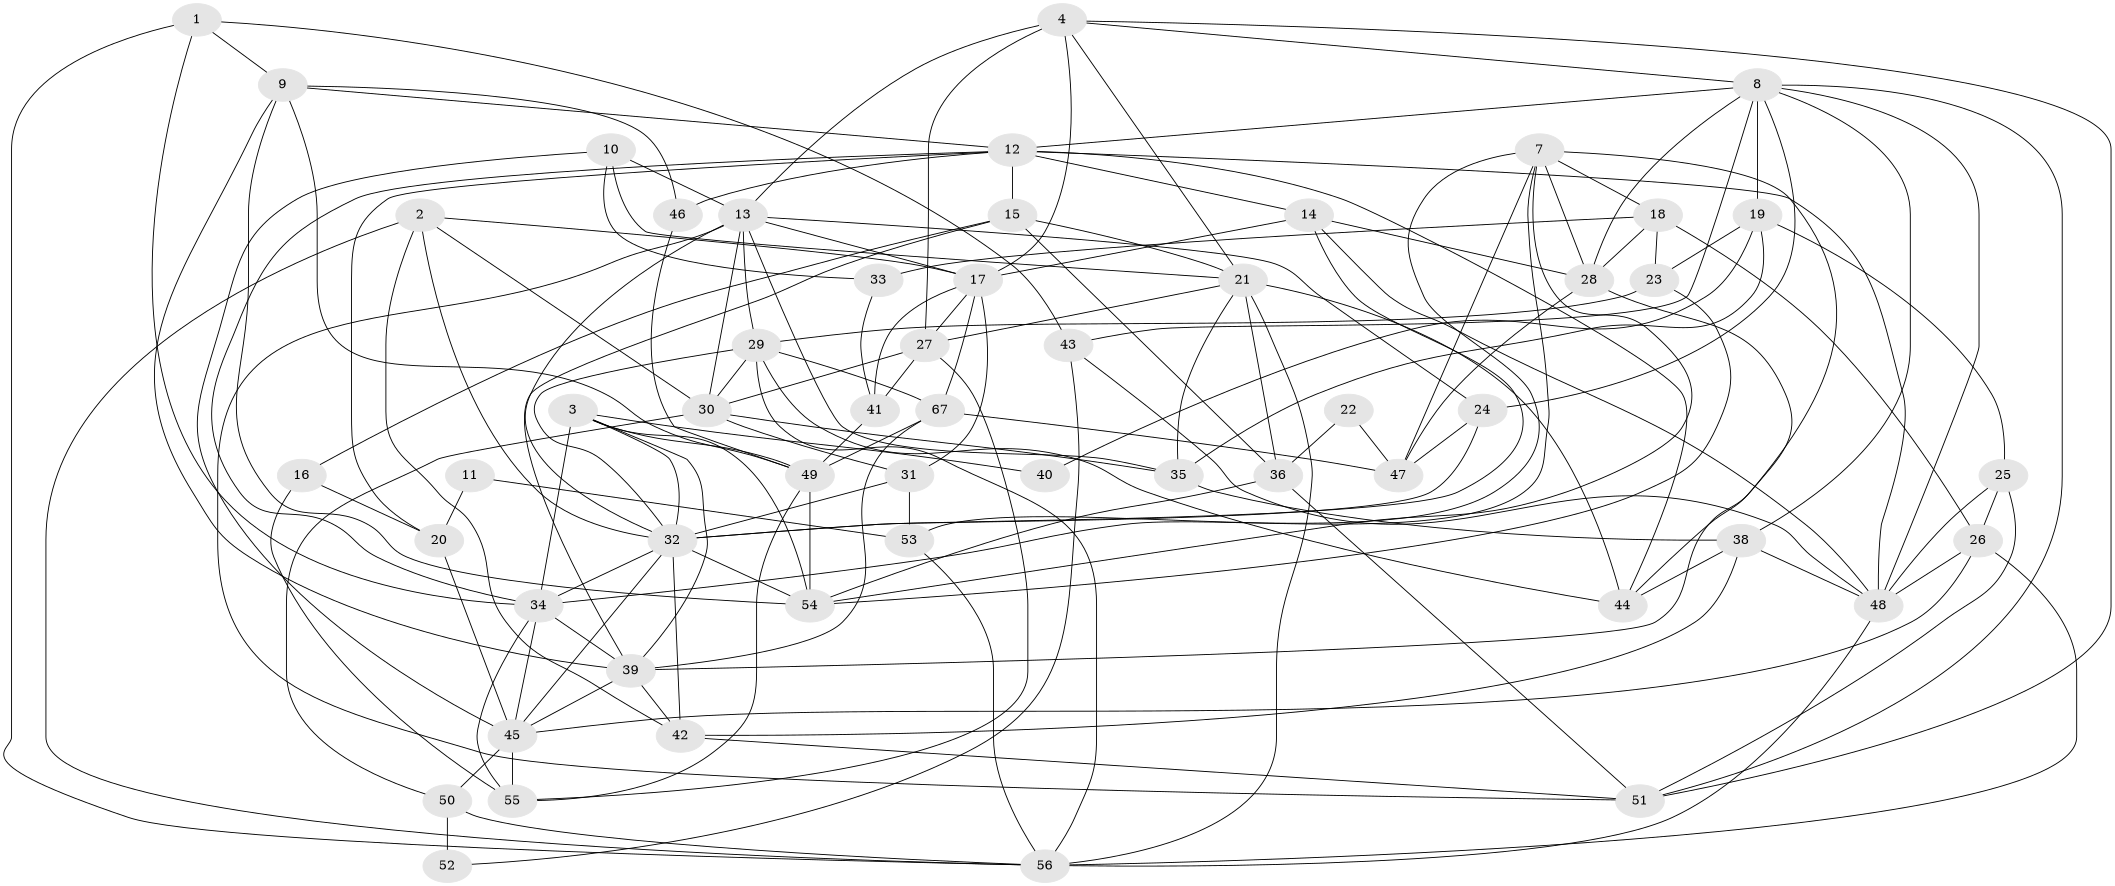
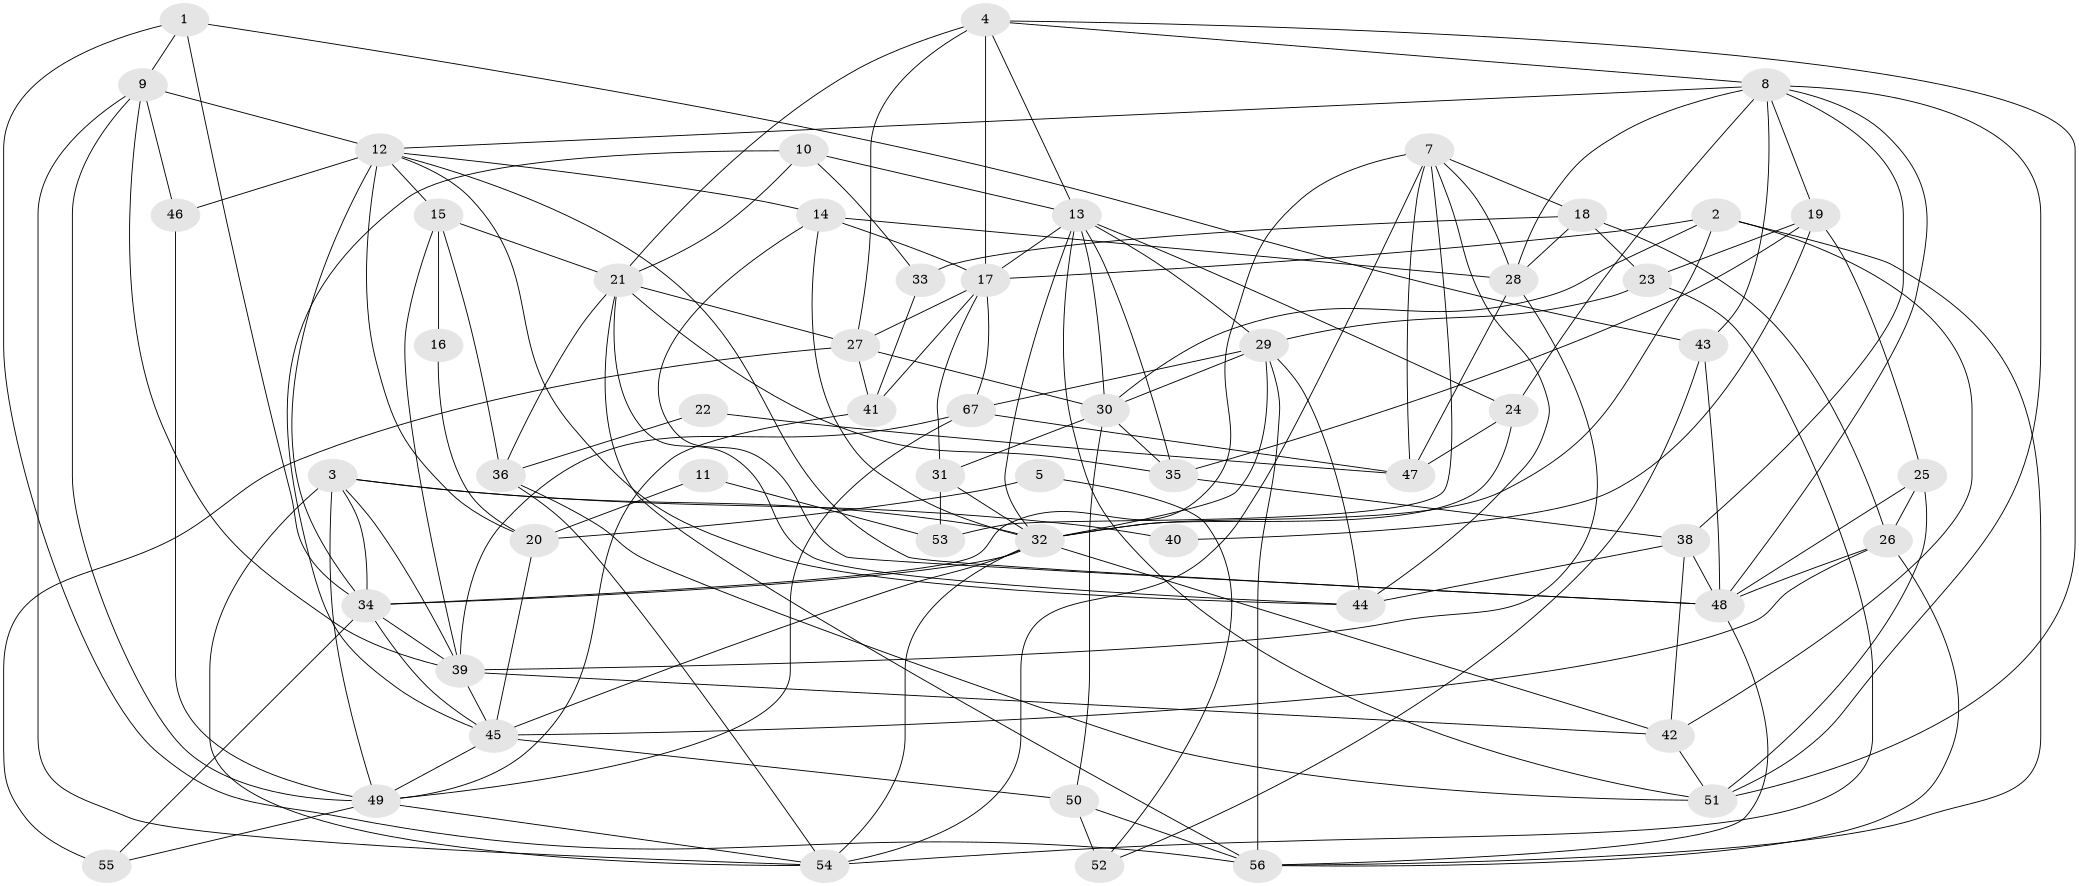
none -> (1040, 476)
(343, 663) -> none
(993, 695) -> none
(512, 769) -> (435, 768)
